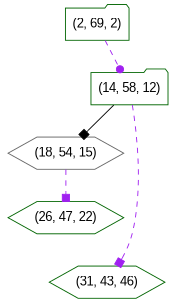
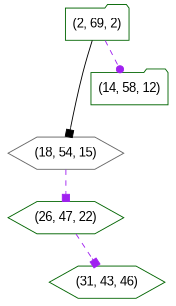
(101, 118) -> (80, 84)
(138, 183) -> (84, 246)
